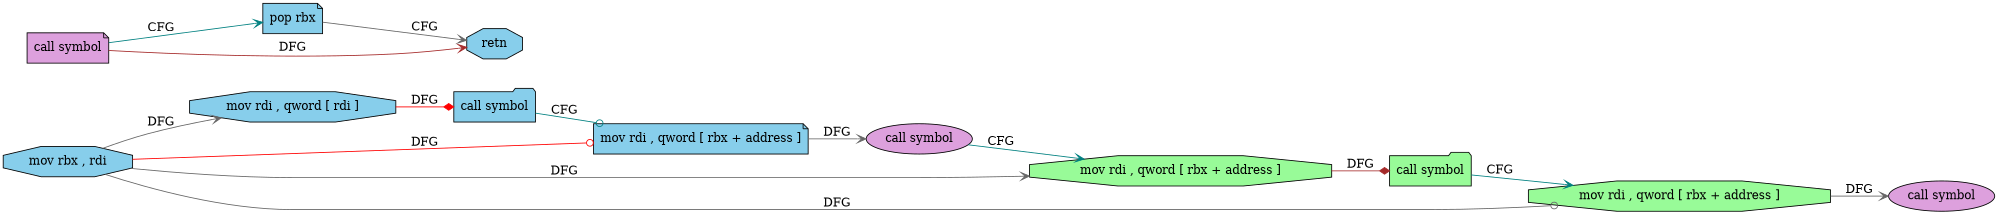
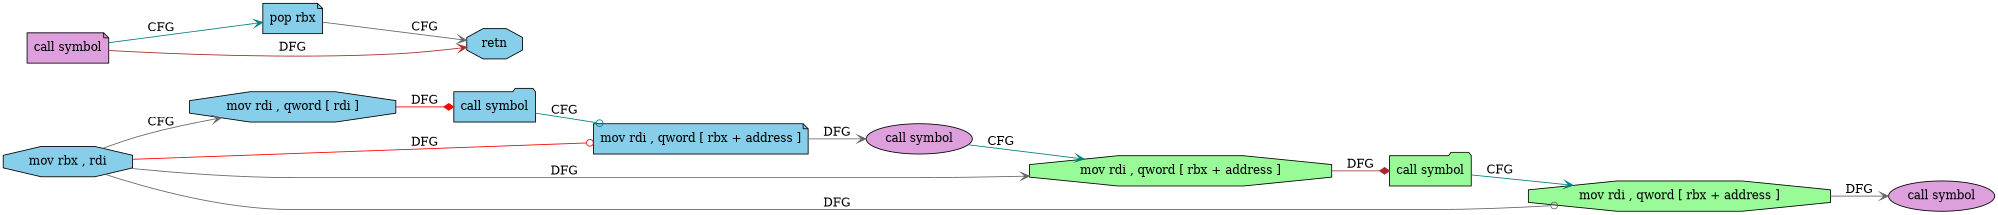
(161, 122) -> (161, 122)
